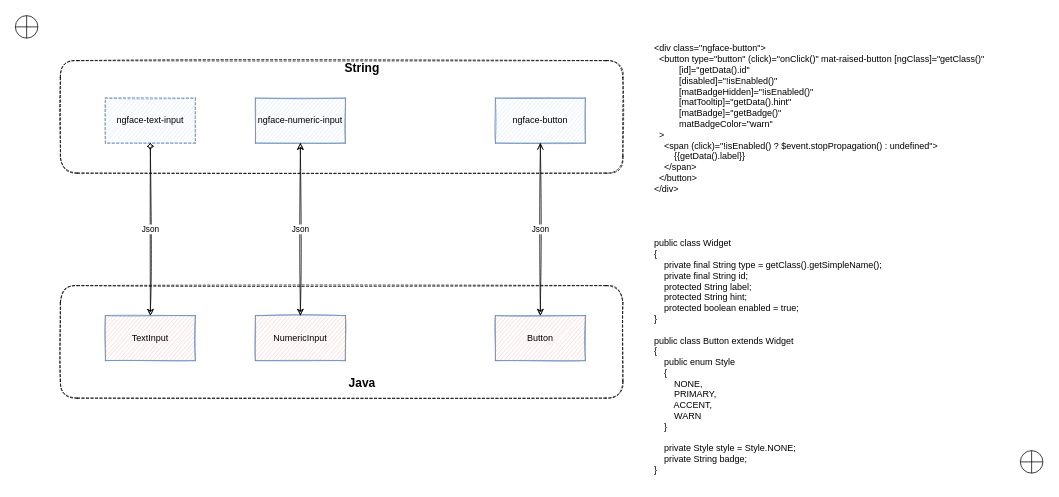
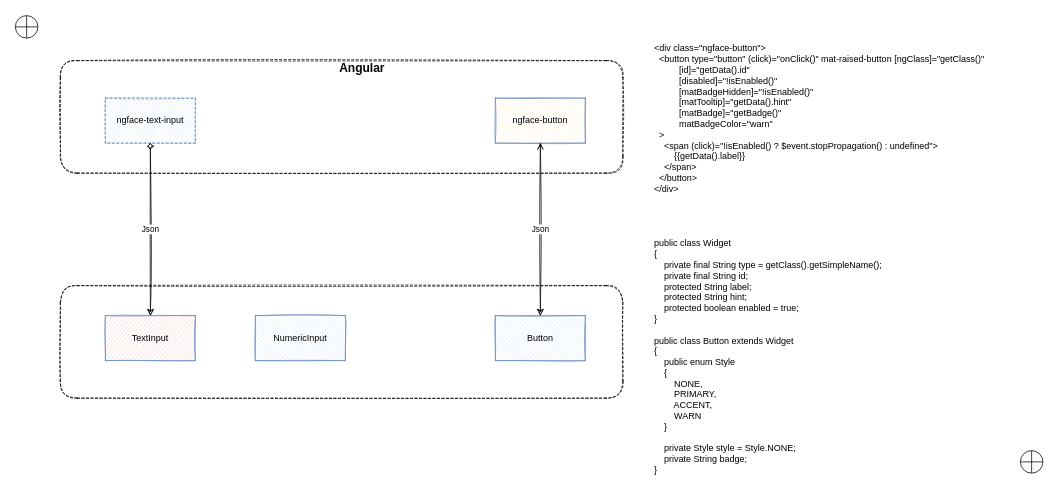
(362, 68) -> (362, 68)
(300, 120) -> none
(540, 120) -> (540, 120)
(300, 229) -> none
(300, 338) -> (300, 338)
(540, 338) -> (540, 338)
(362, 383) -> none
